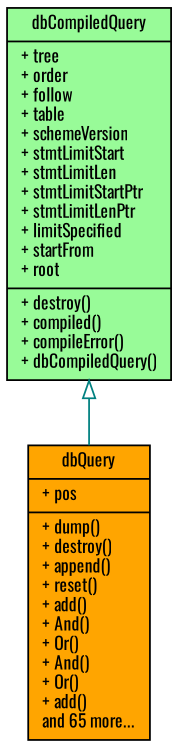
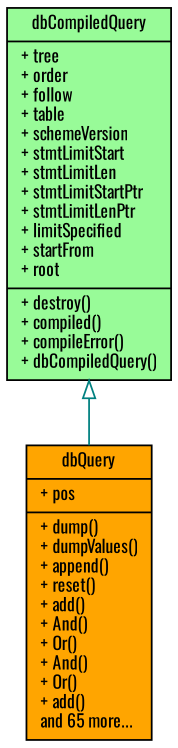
(78, 548) -> (89, 548)
